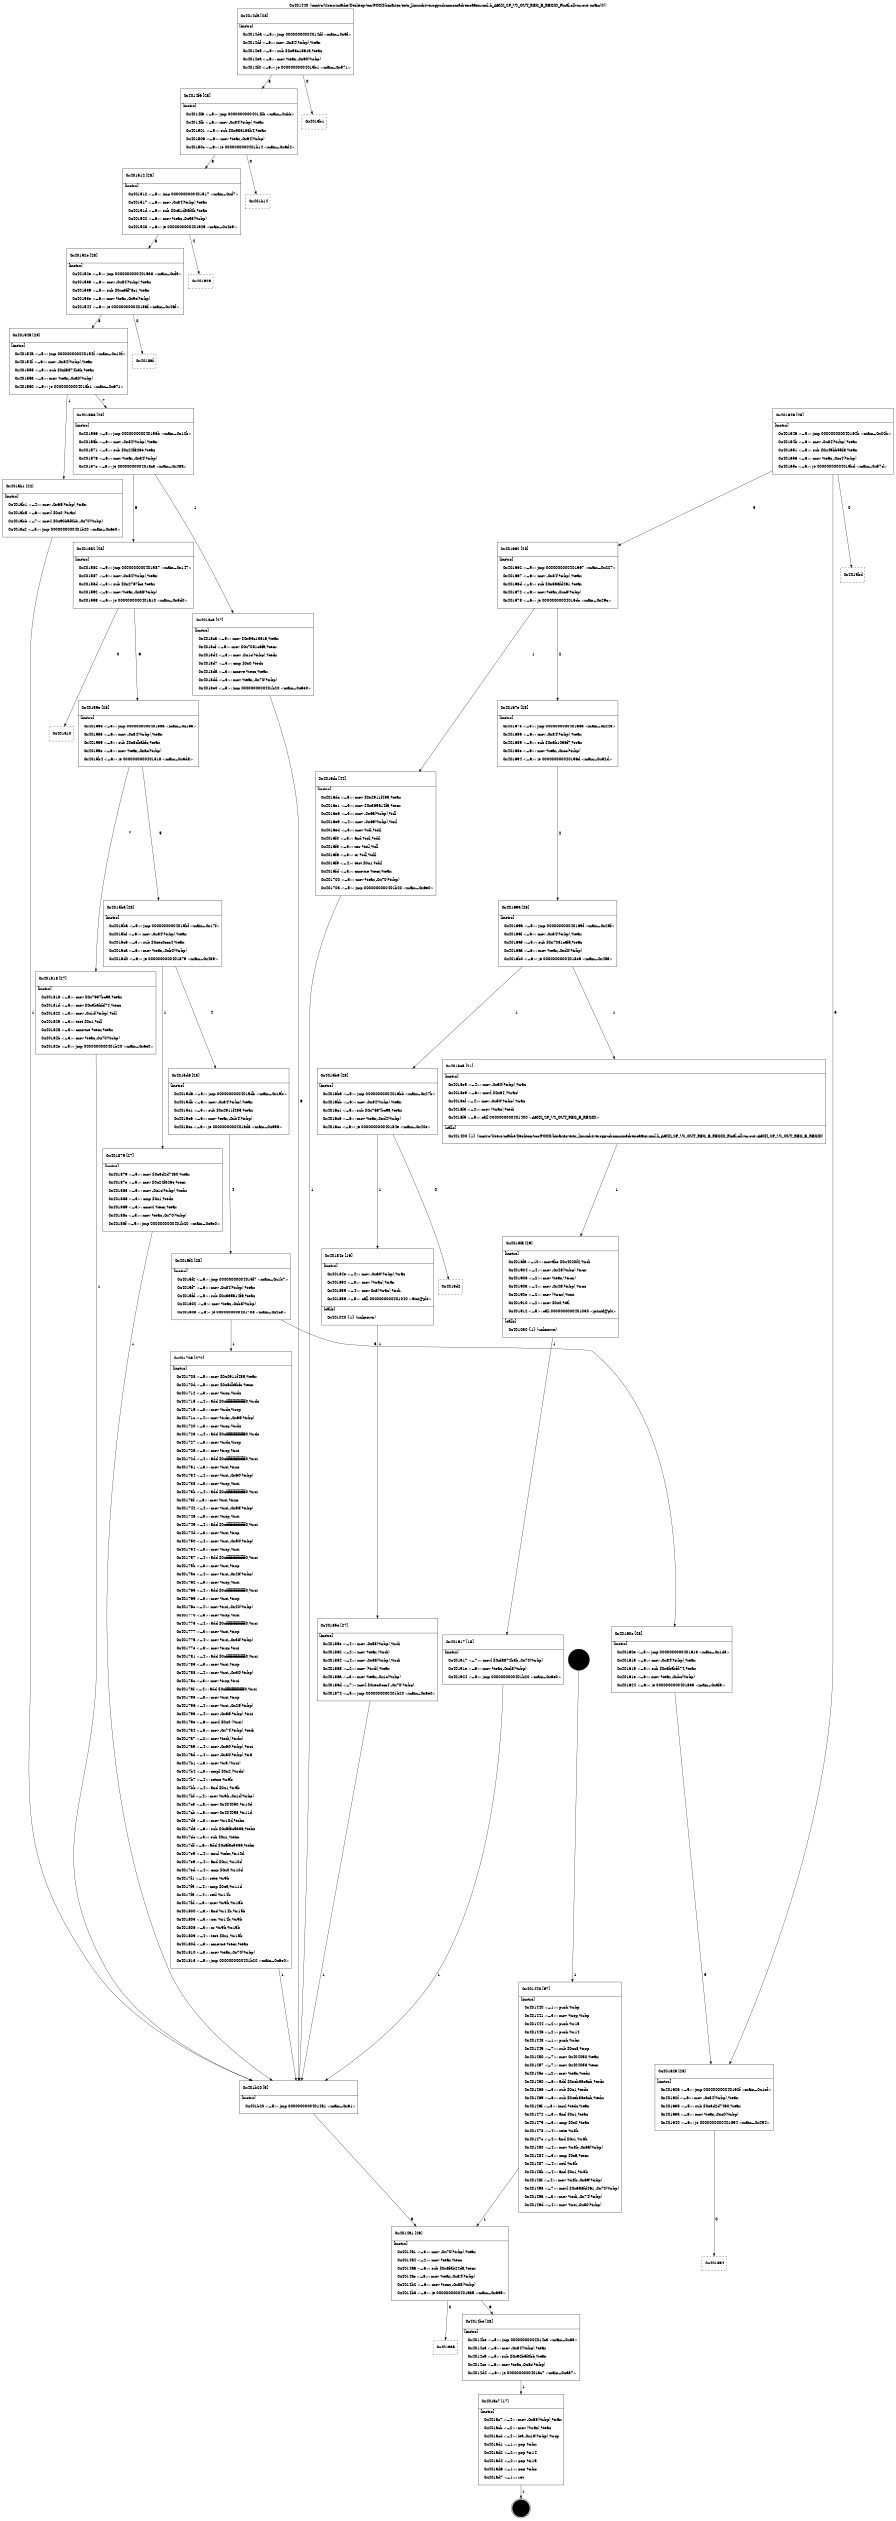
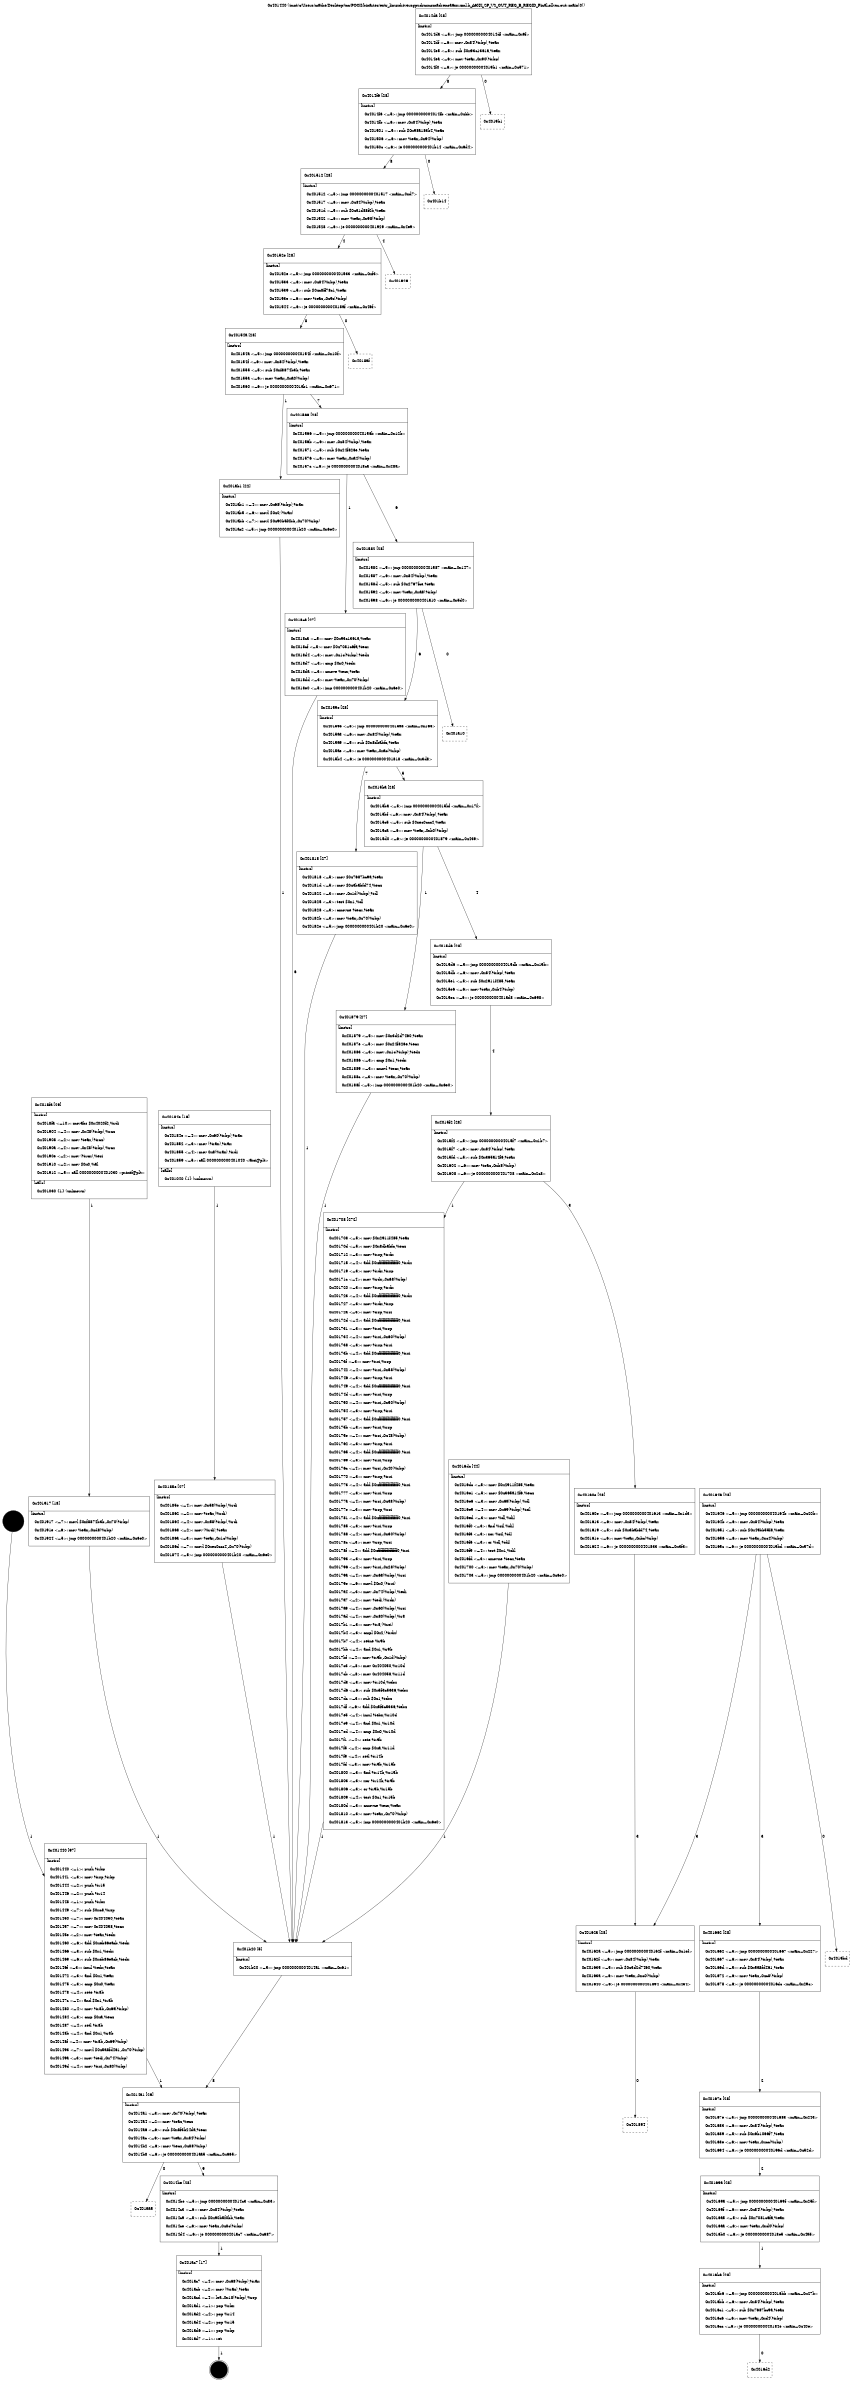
(155, 242) -> (343, 242)
(478, 689) -> none
(634, 1101) -> none
(377, 1190) -> none
